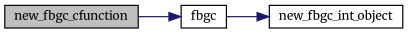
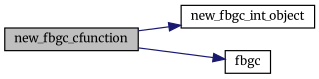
(242, 17) -> (154, 29)
